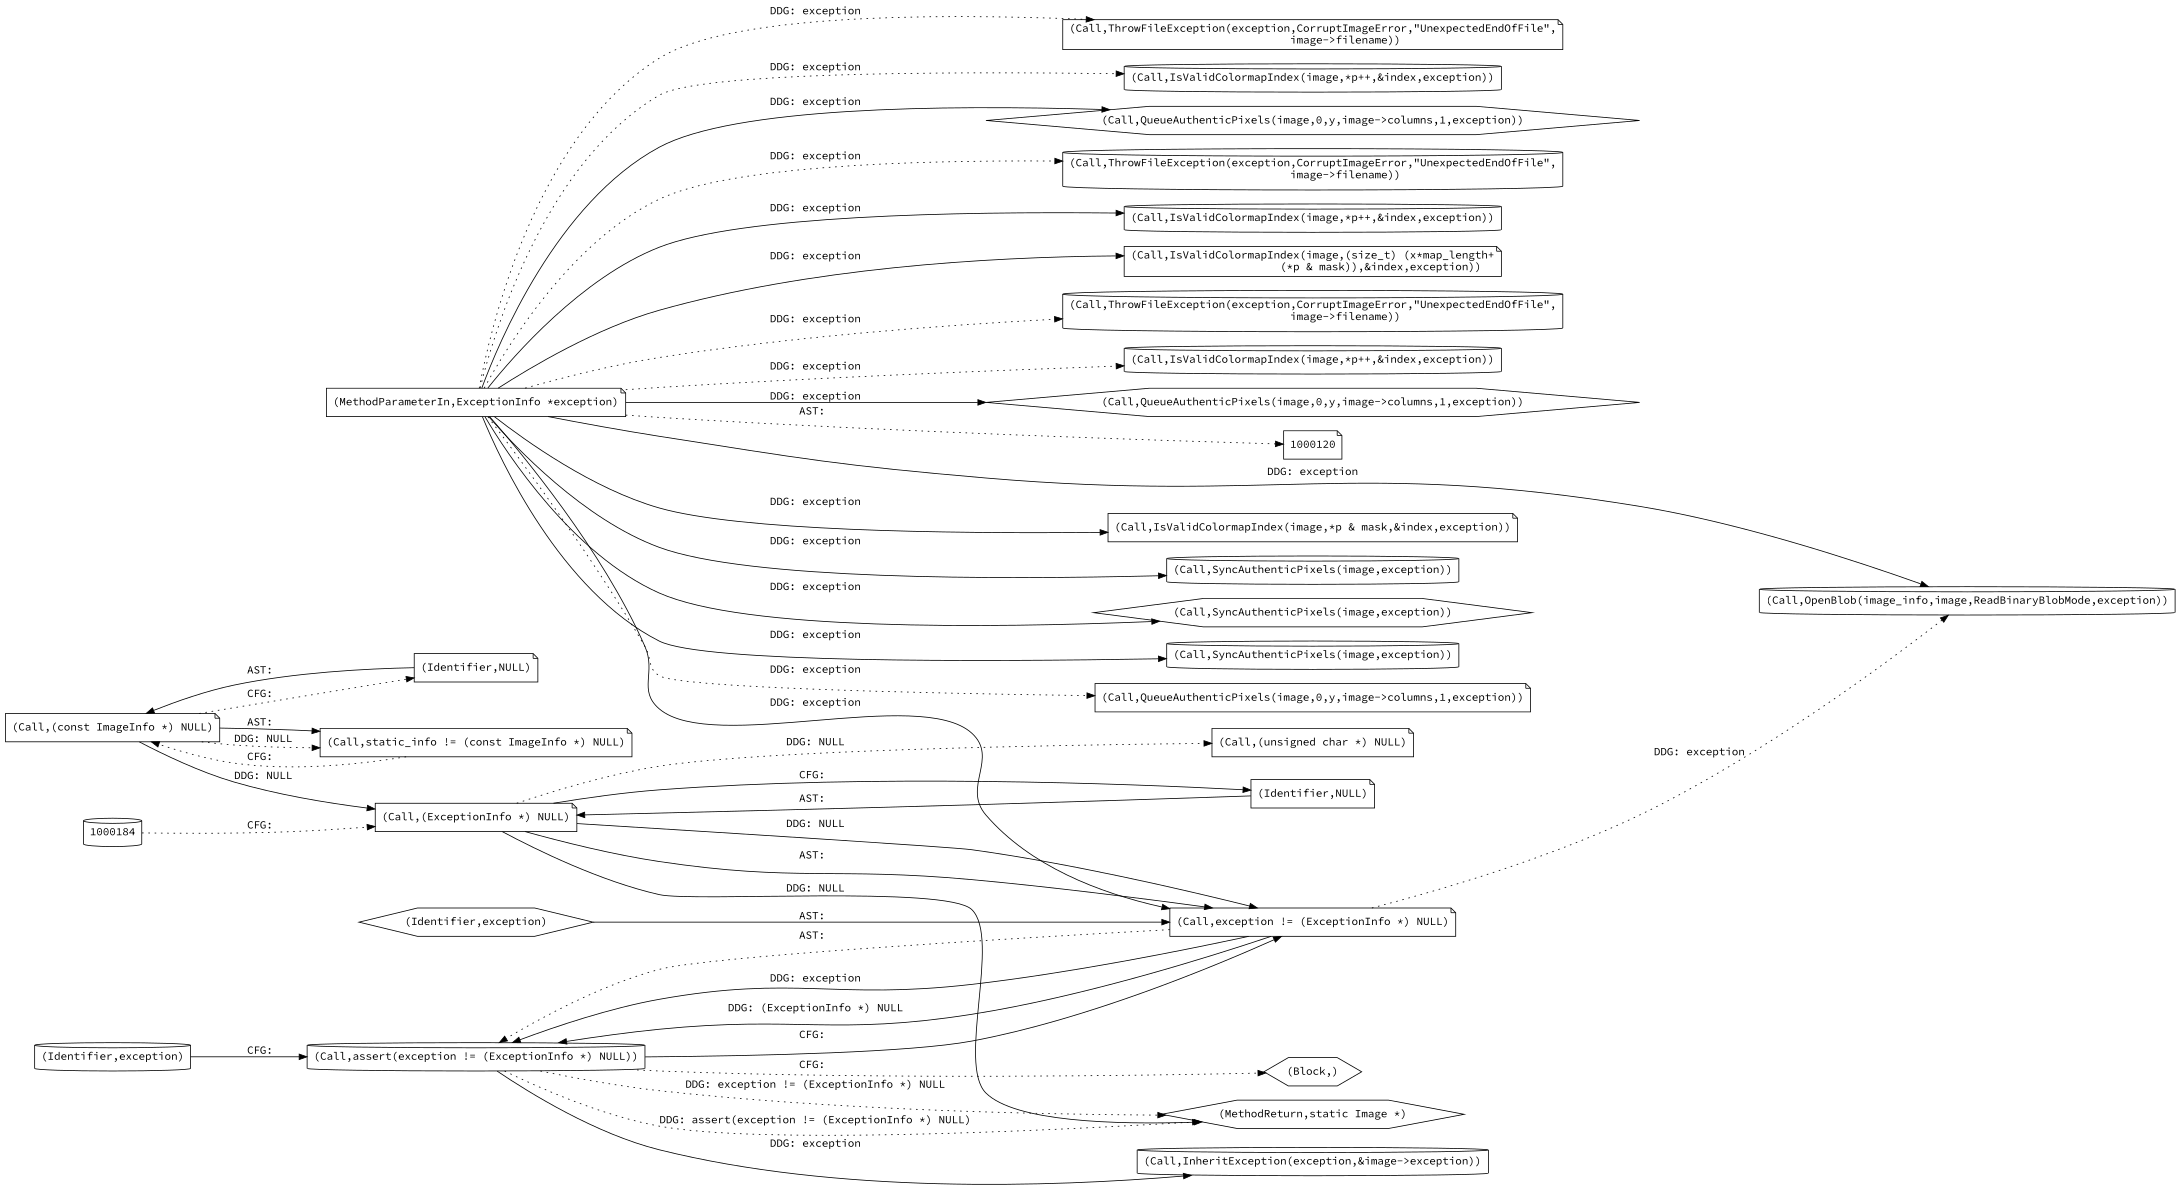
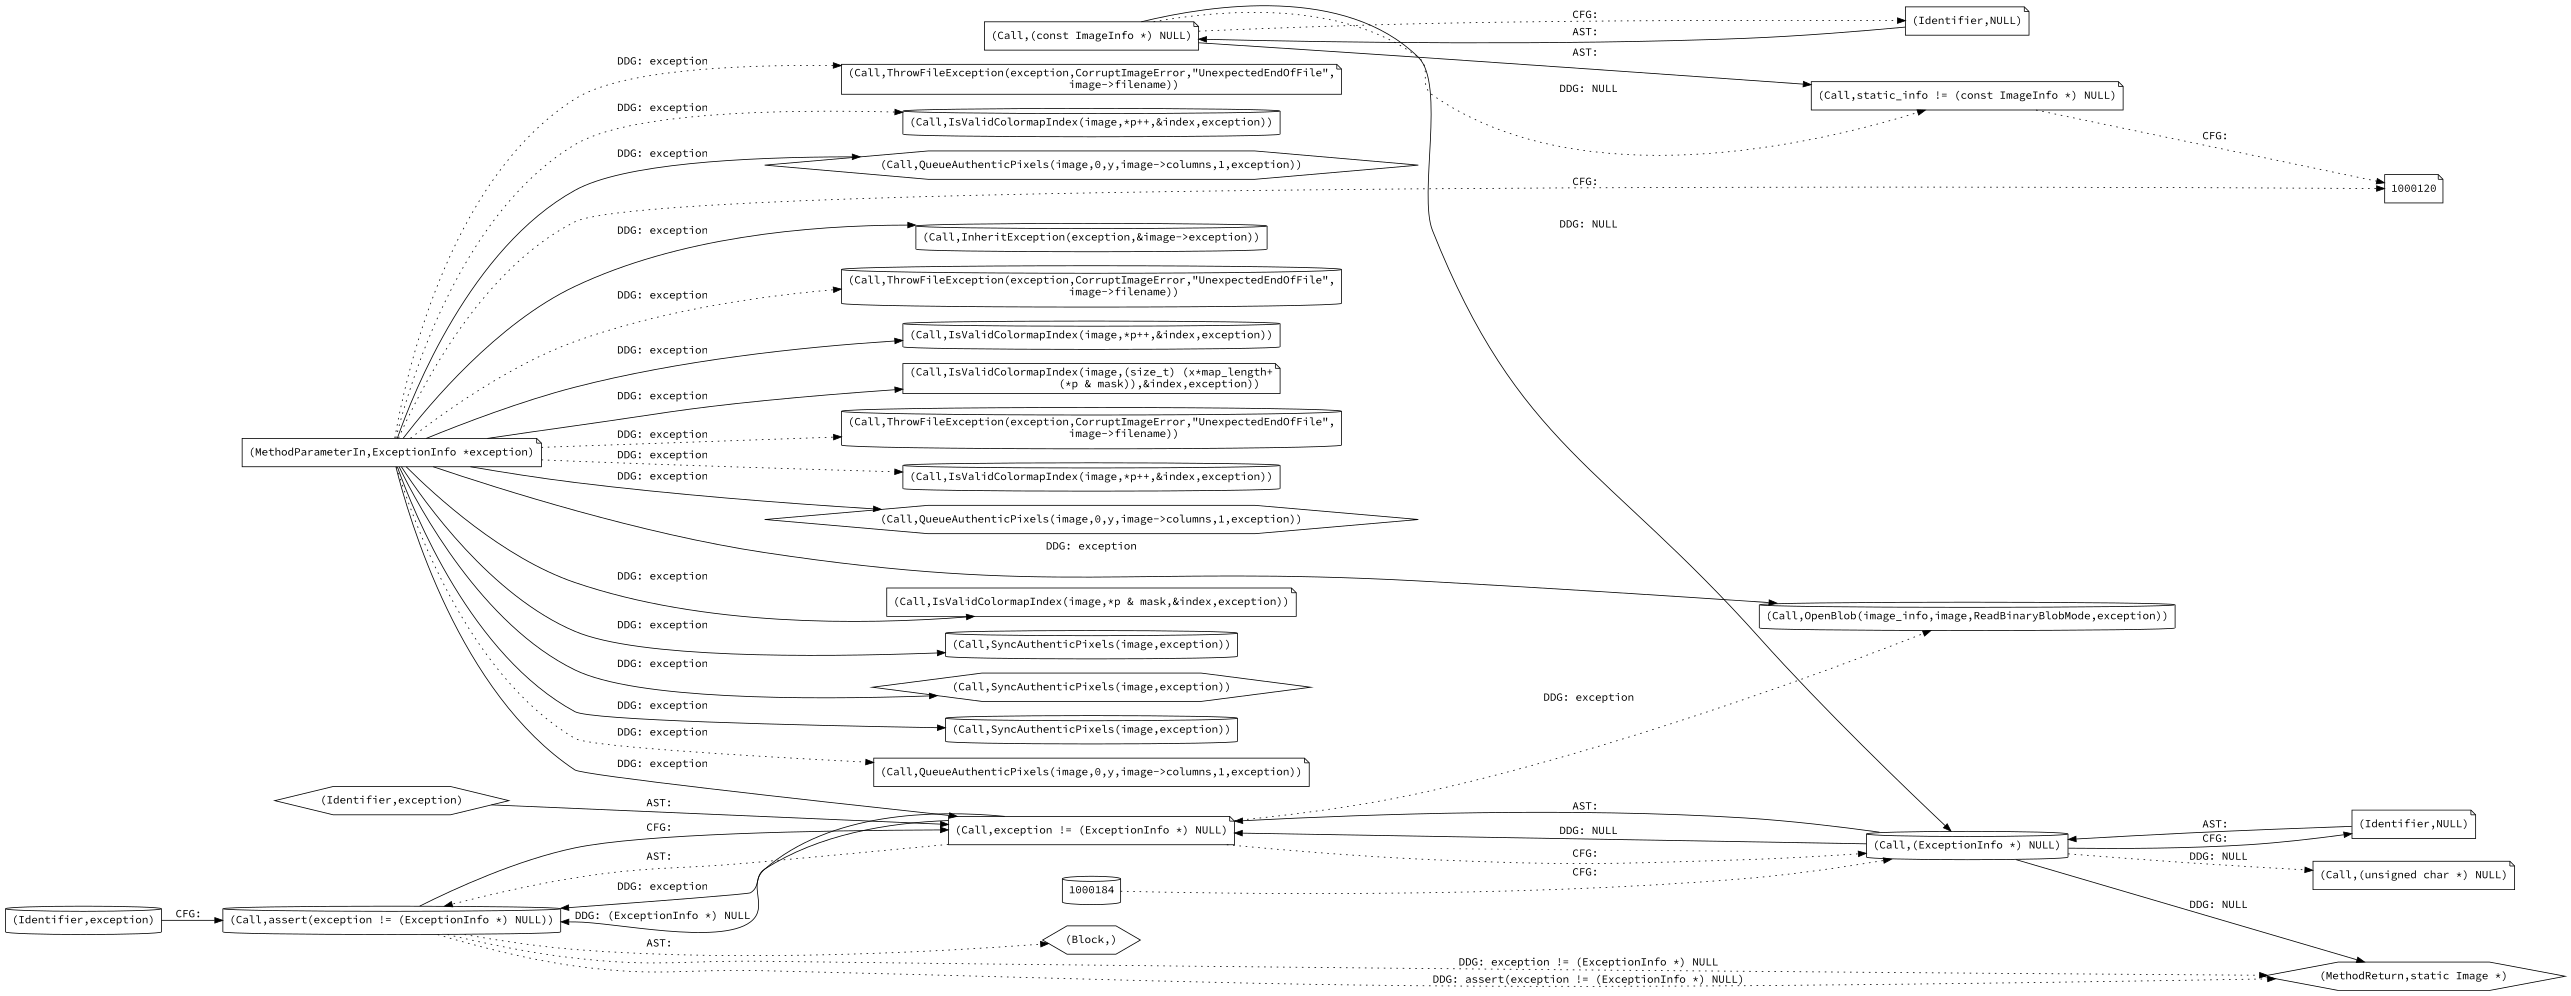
(815, 411) -> (1589, 182)
(282, 767) -> (2206, 146)
(476, 817) -> (1967, 846)
none -> (1542, 863)
(815, 1065) -> (663, 944)
(830, 1177) -> (626, 266)
